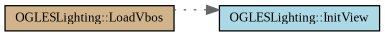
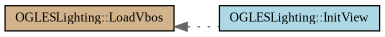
(190, 10) -> (203, 27)
